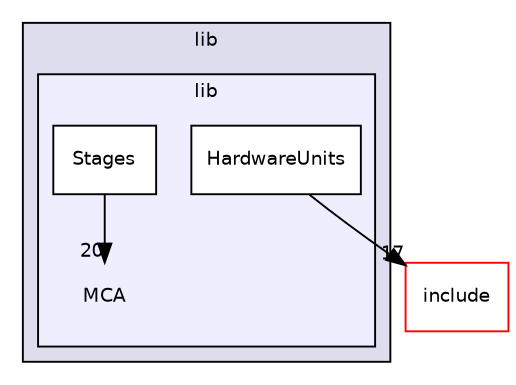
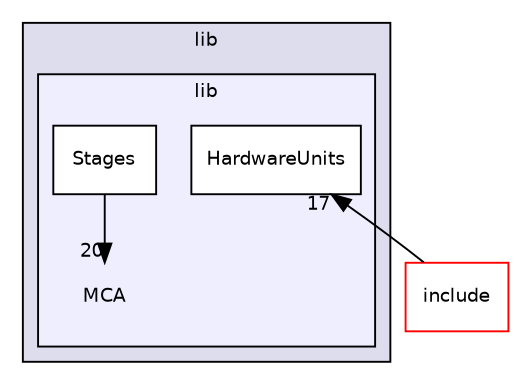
(349, 225) -> (403, 246)
